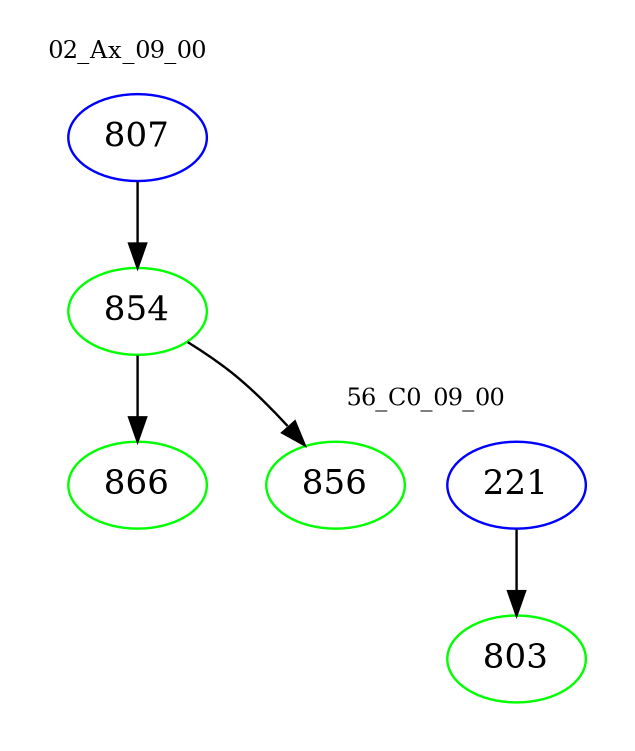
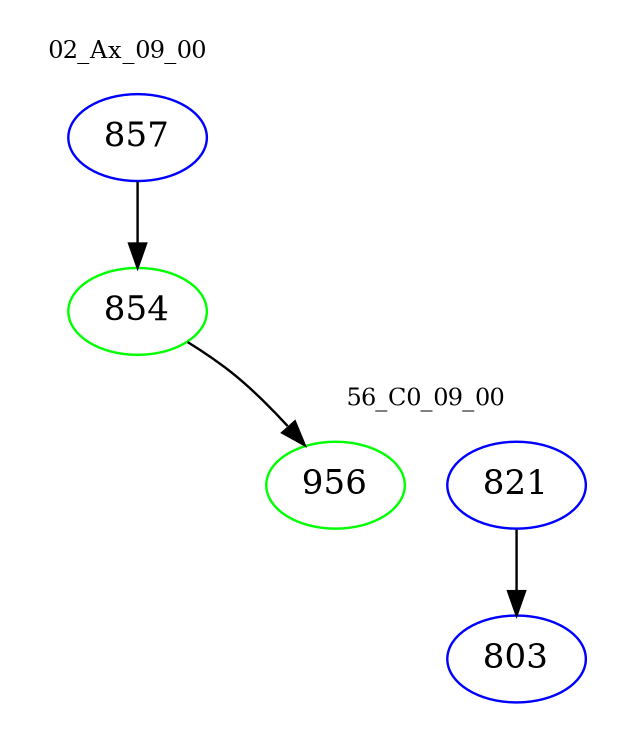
(138, 138) -> (138, 138)
(138, 485) -> none
(336, 485) -> (336, 485)
(517, 485) -> (517, 485)
(517, 659) -> (517, 659)
